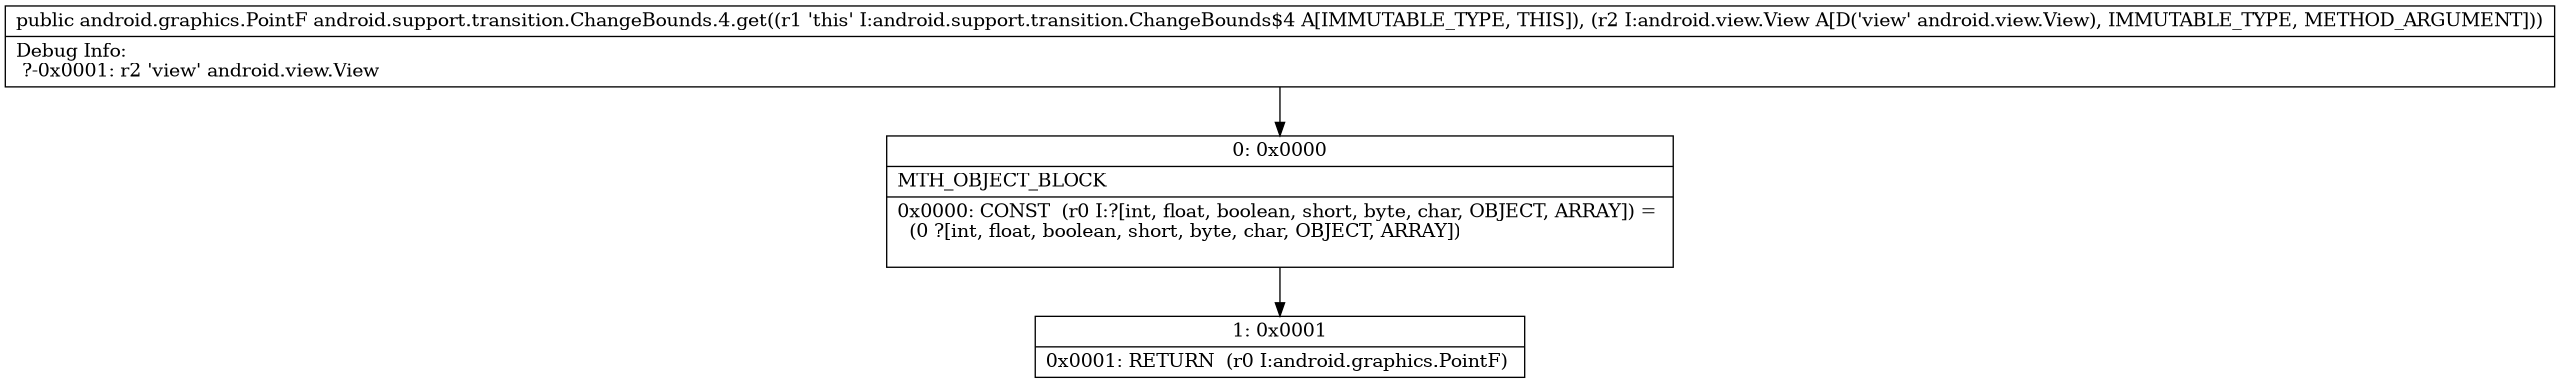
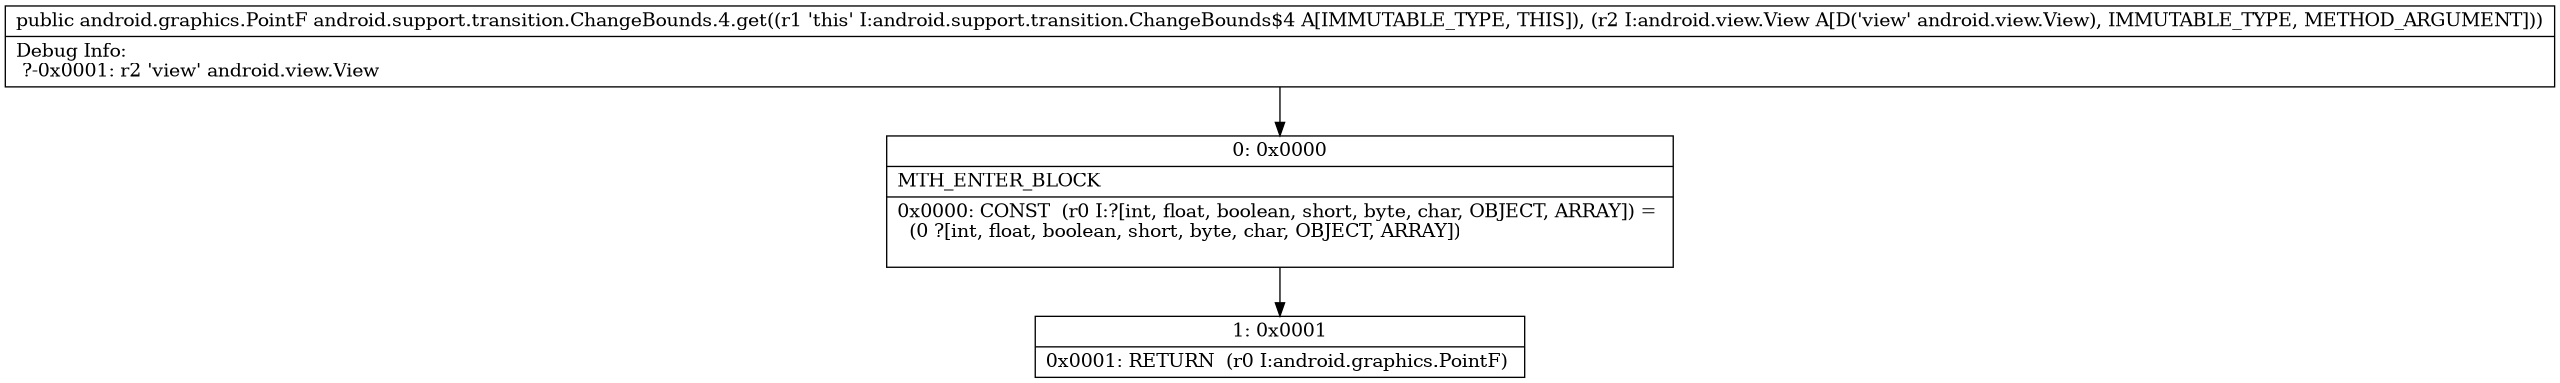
(1002, 181) -> (999, 181)
